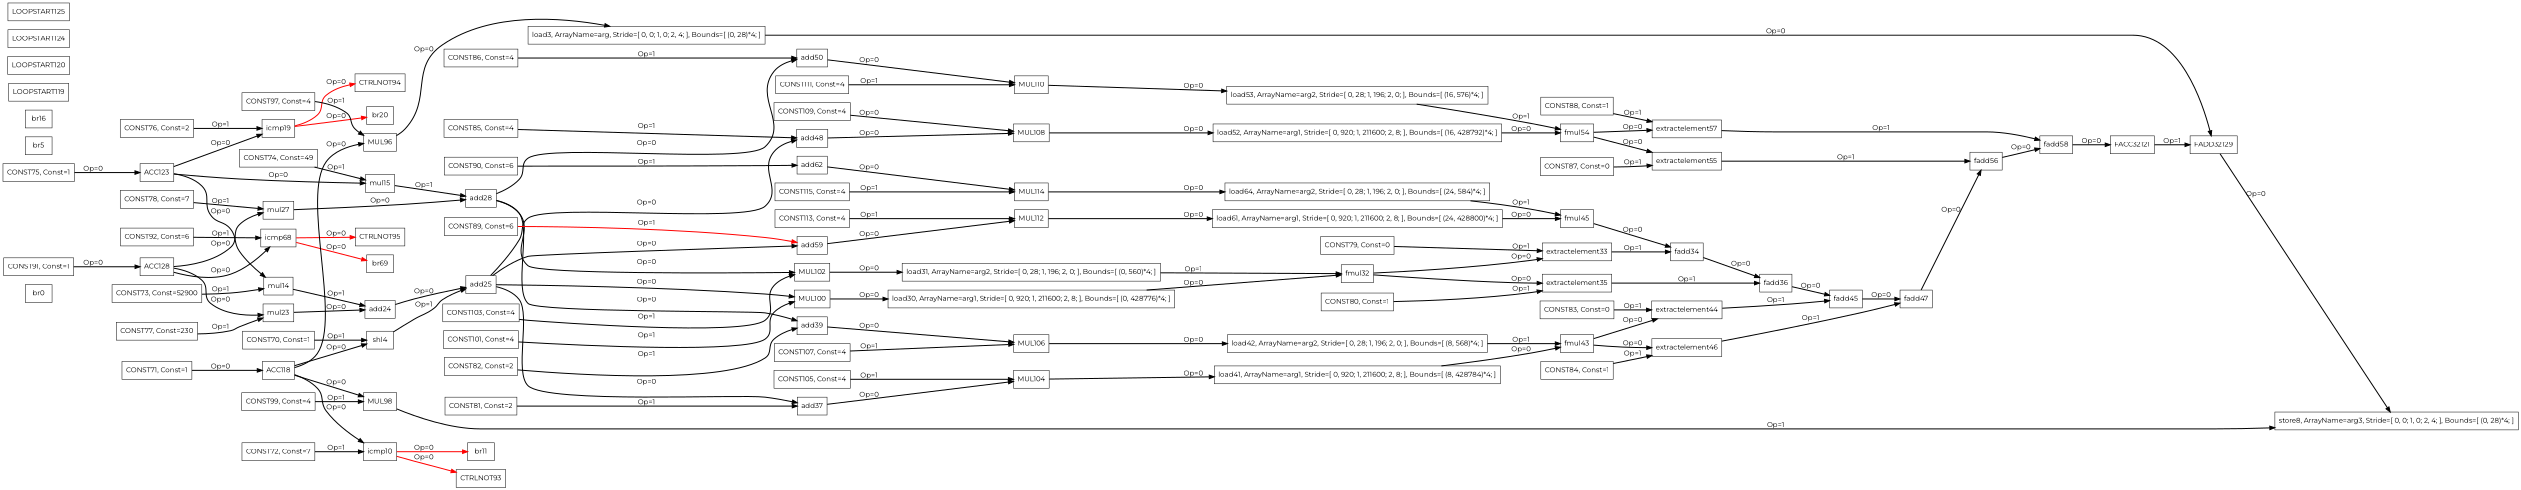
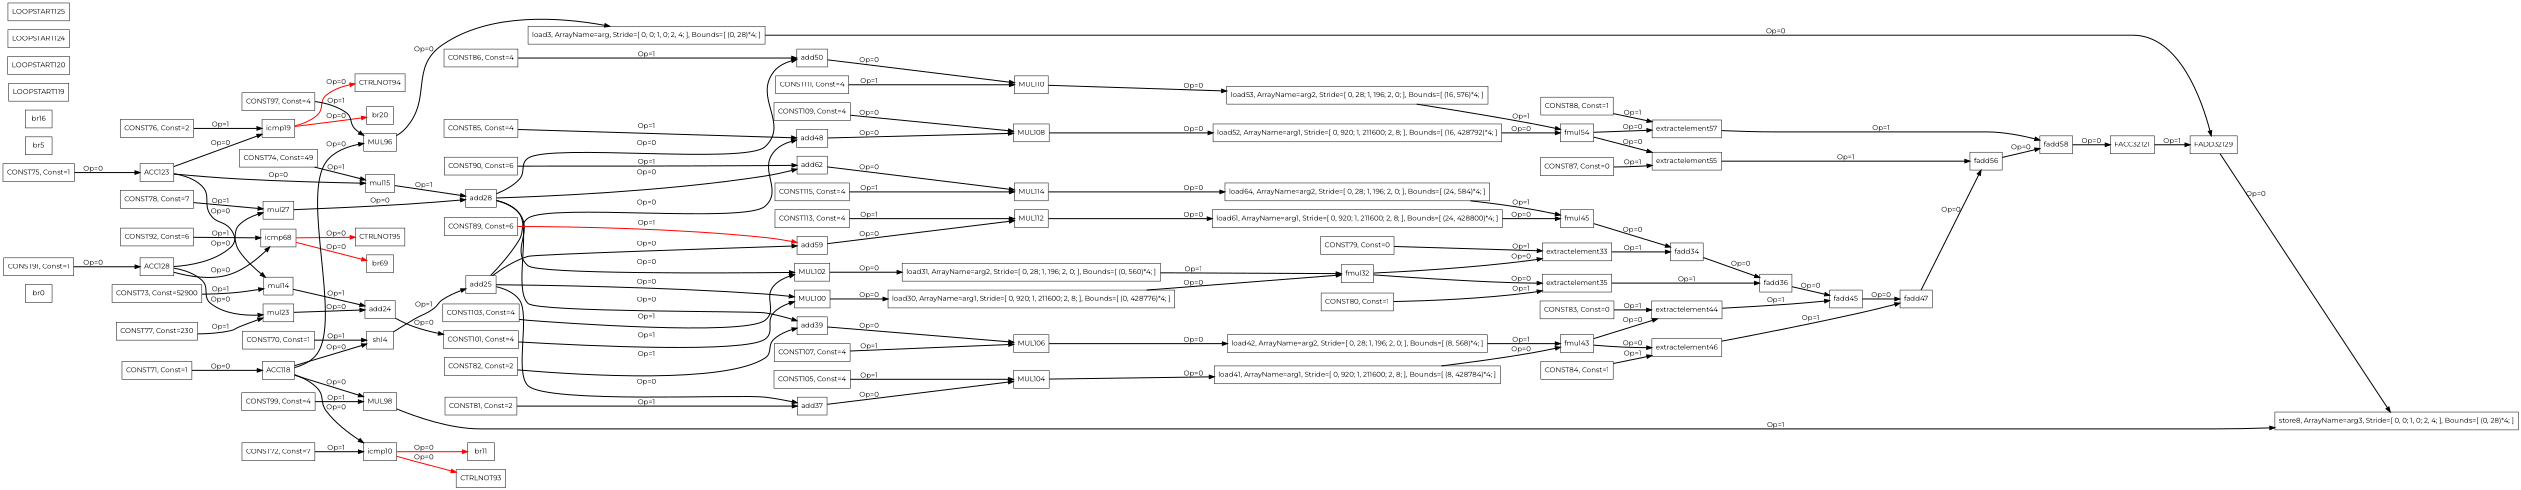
none -> (645, 190)
(428, 296) -> (416, 327)
